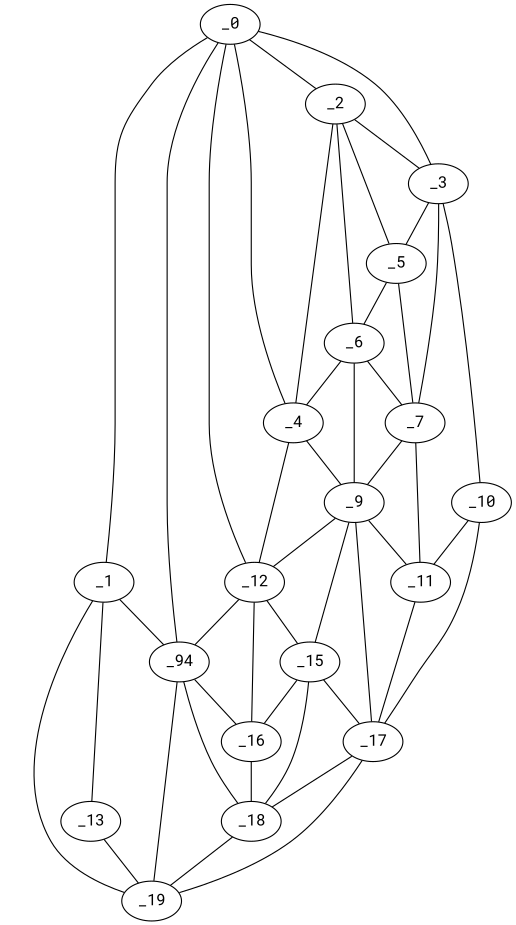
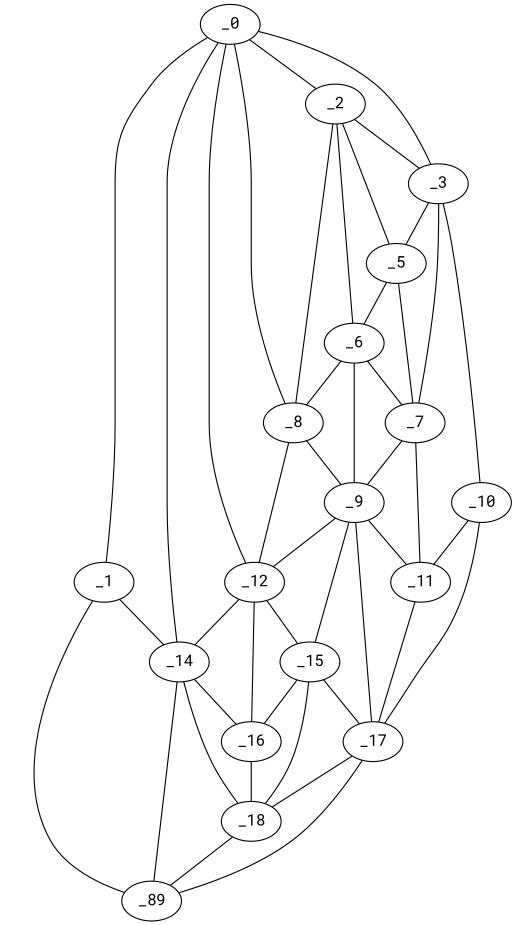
(293, 423) -> (293, 423)
(179, 662) -> (179, 662)
(91, 821) -> none
(152, 901) -> (152, 901)
